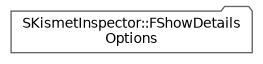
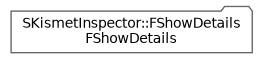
(132, 32) -> (132, 32)
